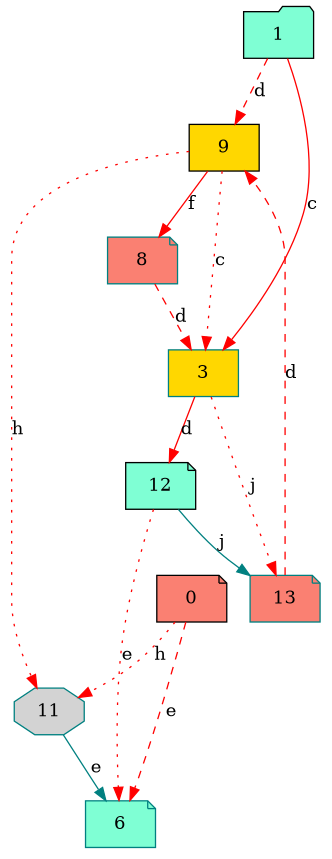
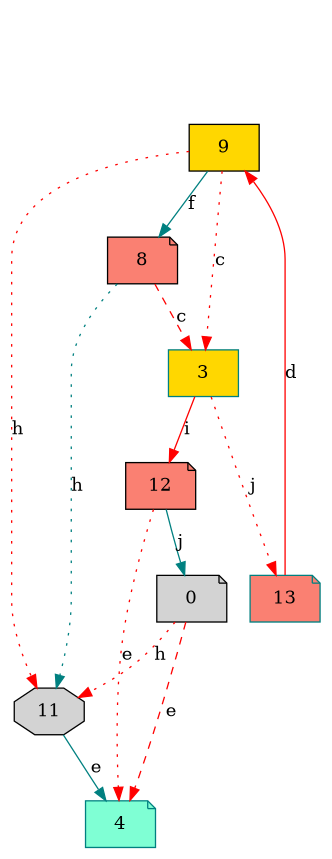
(279, 35) -> none
(187, 199) -> (187, 199)
(143, 260) -> (143, 260)
(181, 317) -> (181, 317)
(285, 375) -> (285, 375)
(187, 430) -> (187, 430)
none -> (71, 473)
(161, 486) -> (161, 486)
(207, 541) -> (173, 536)
(192, 599) -> (192, 599)
(49, 711) -> (49, 711)
(121, 824) -> (121, 824)
